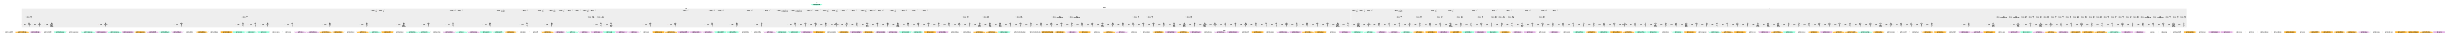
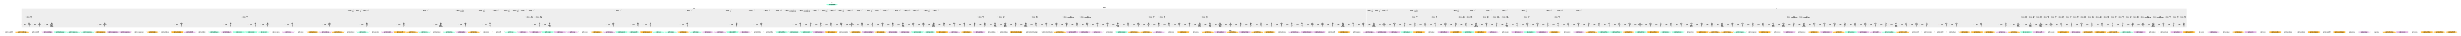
none -> (1382, 32)
